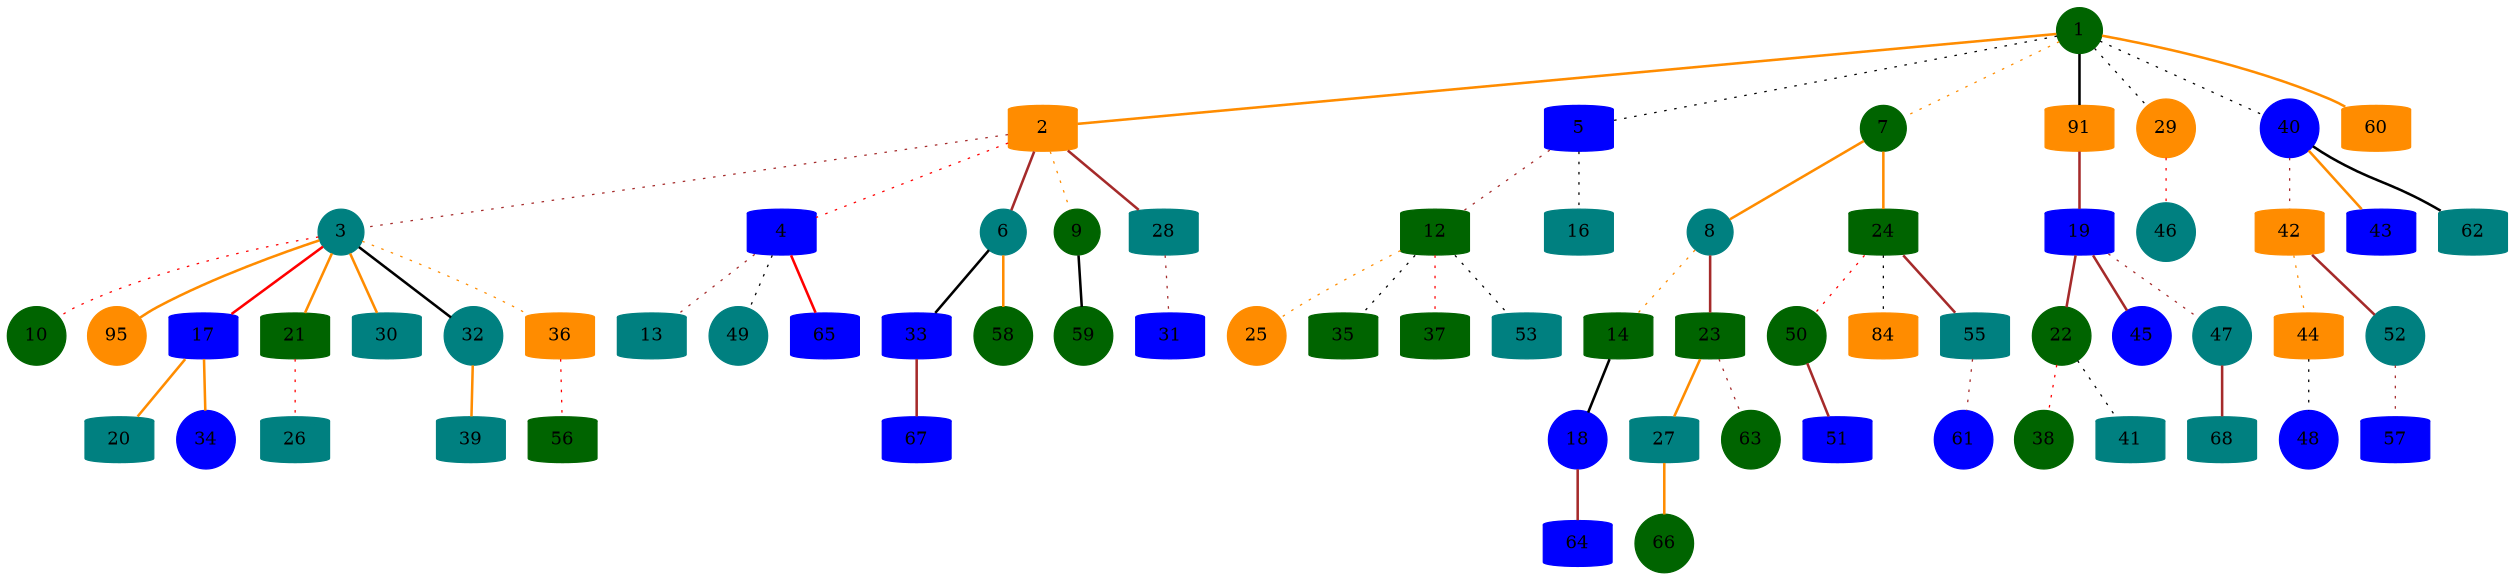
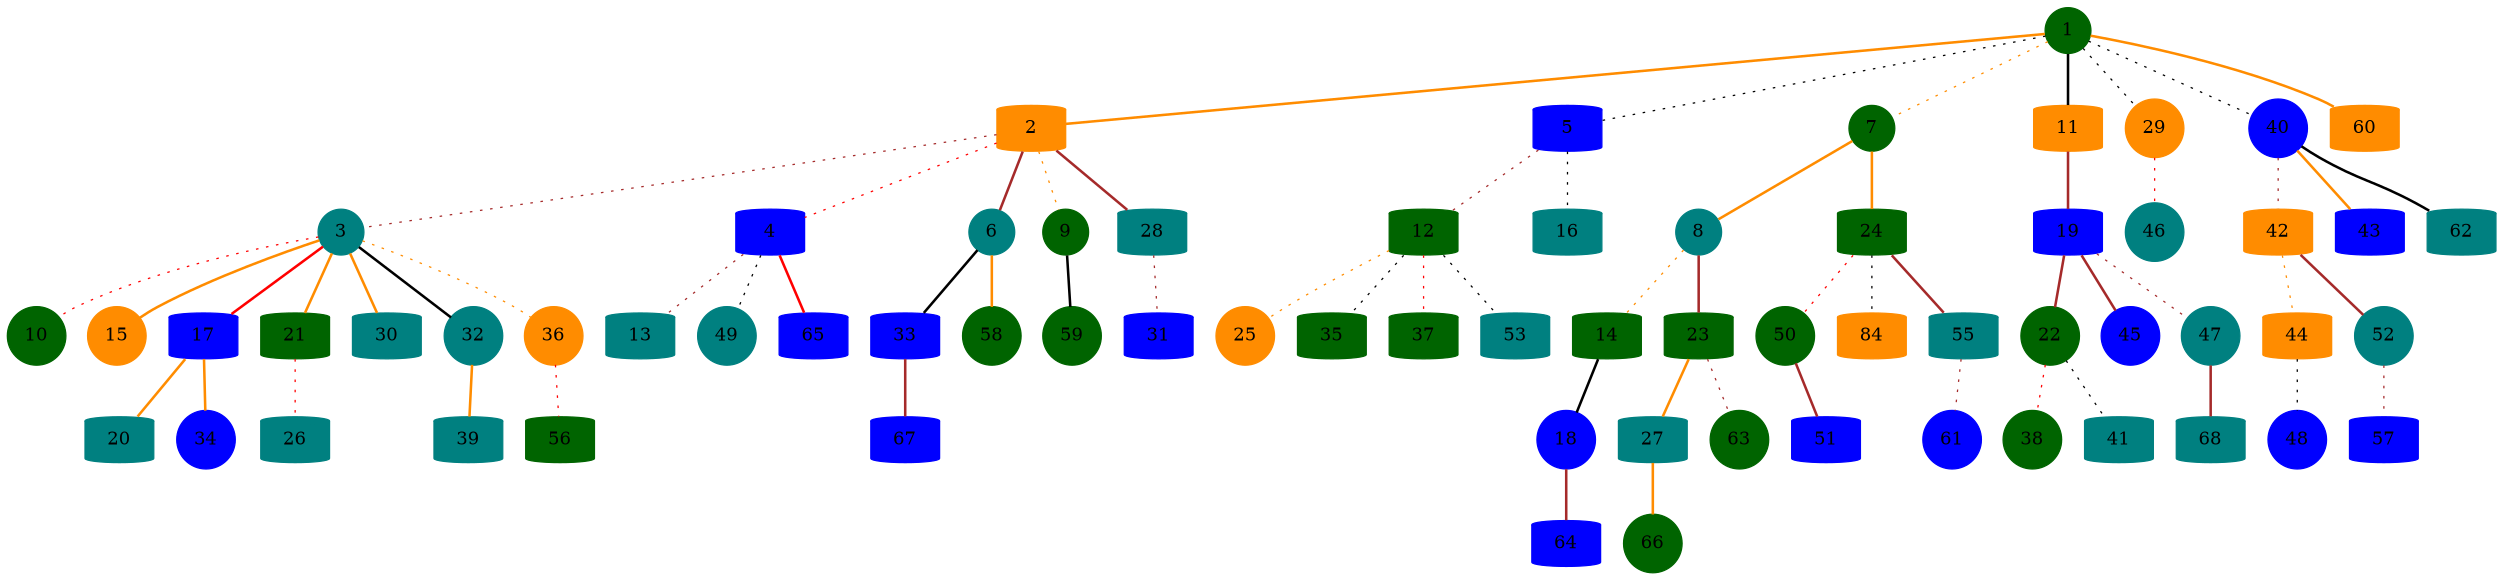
(2079, 128) -> (2068, 128)
(117, 336) -> (117, 336)
(560, 336) -> (554, 336)
